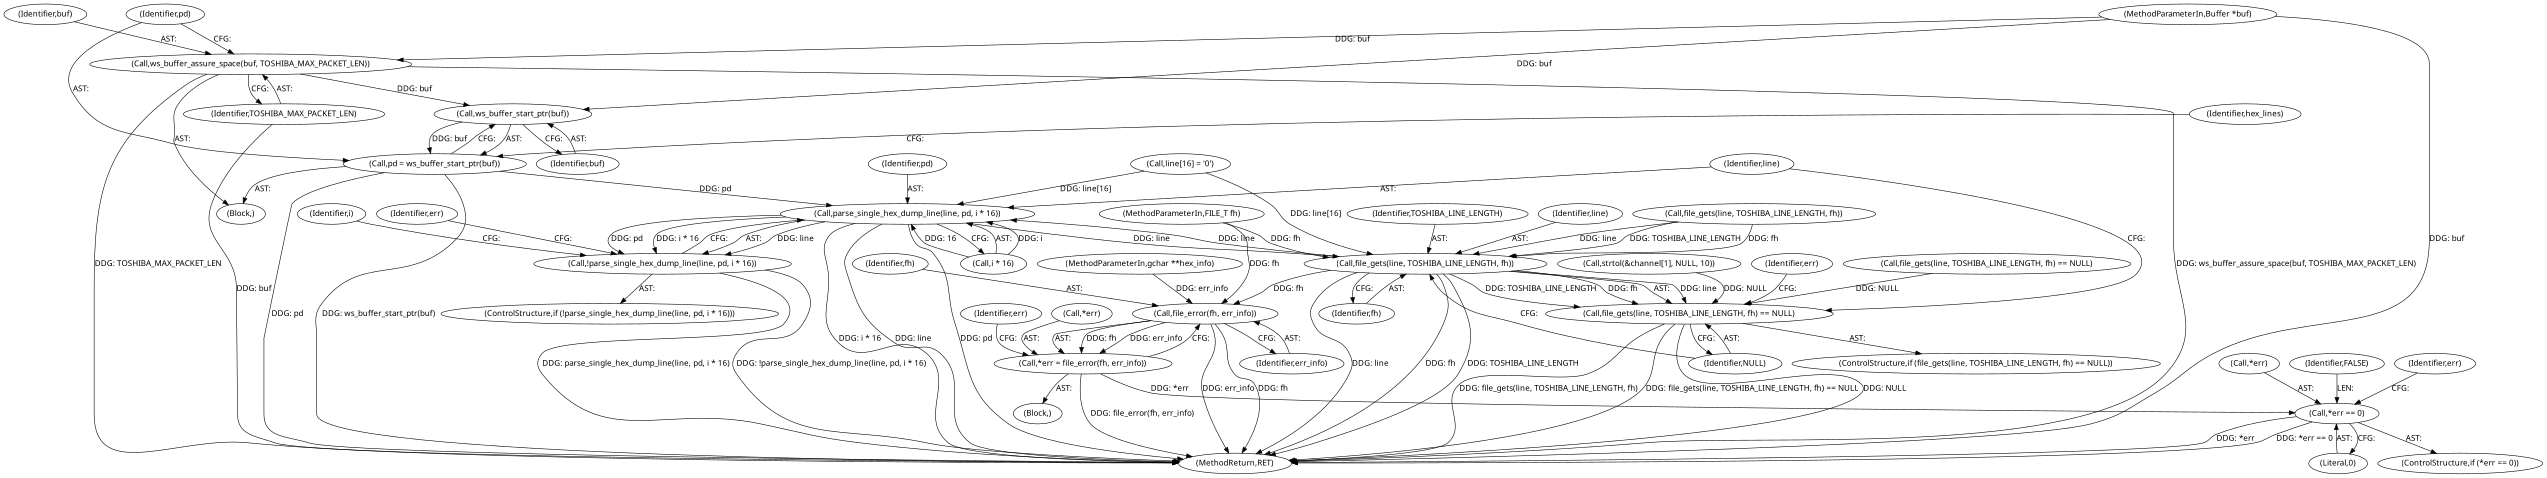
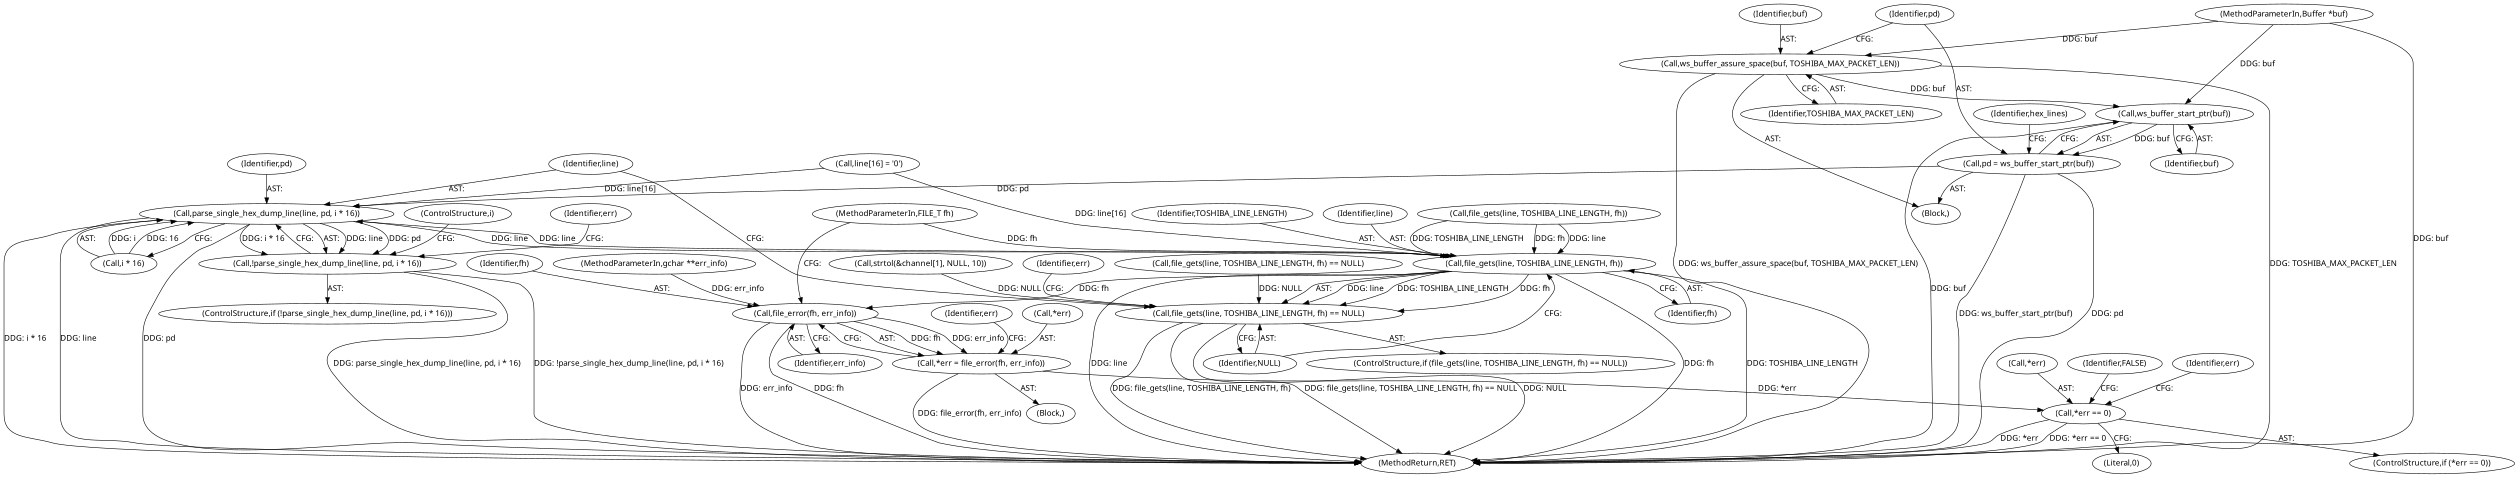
(332, 214) -> (458, 214)
(1140, 264) -> (654, 264)
(1265, 264) -> (814, 264)
(2347, 389) -> (2111, 389)
(255, 436) -> (1932, 415)
(2336, 441) -> none
